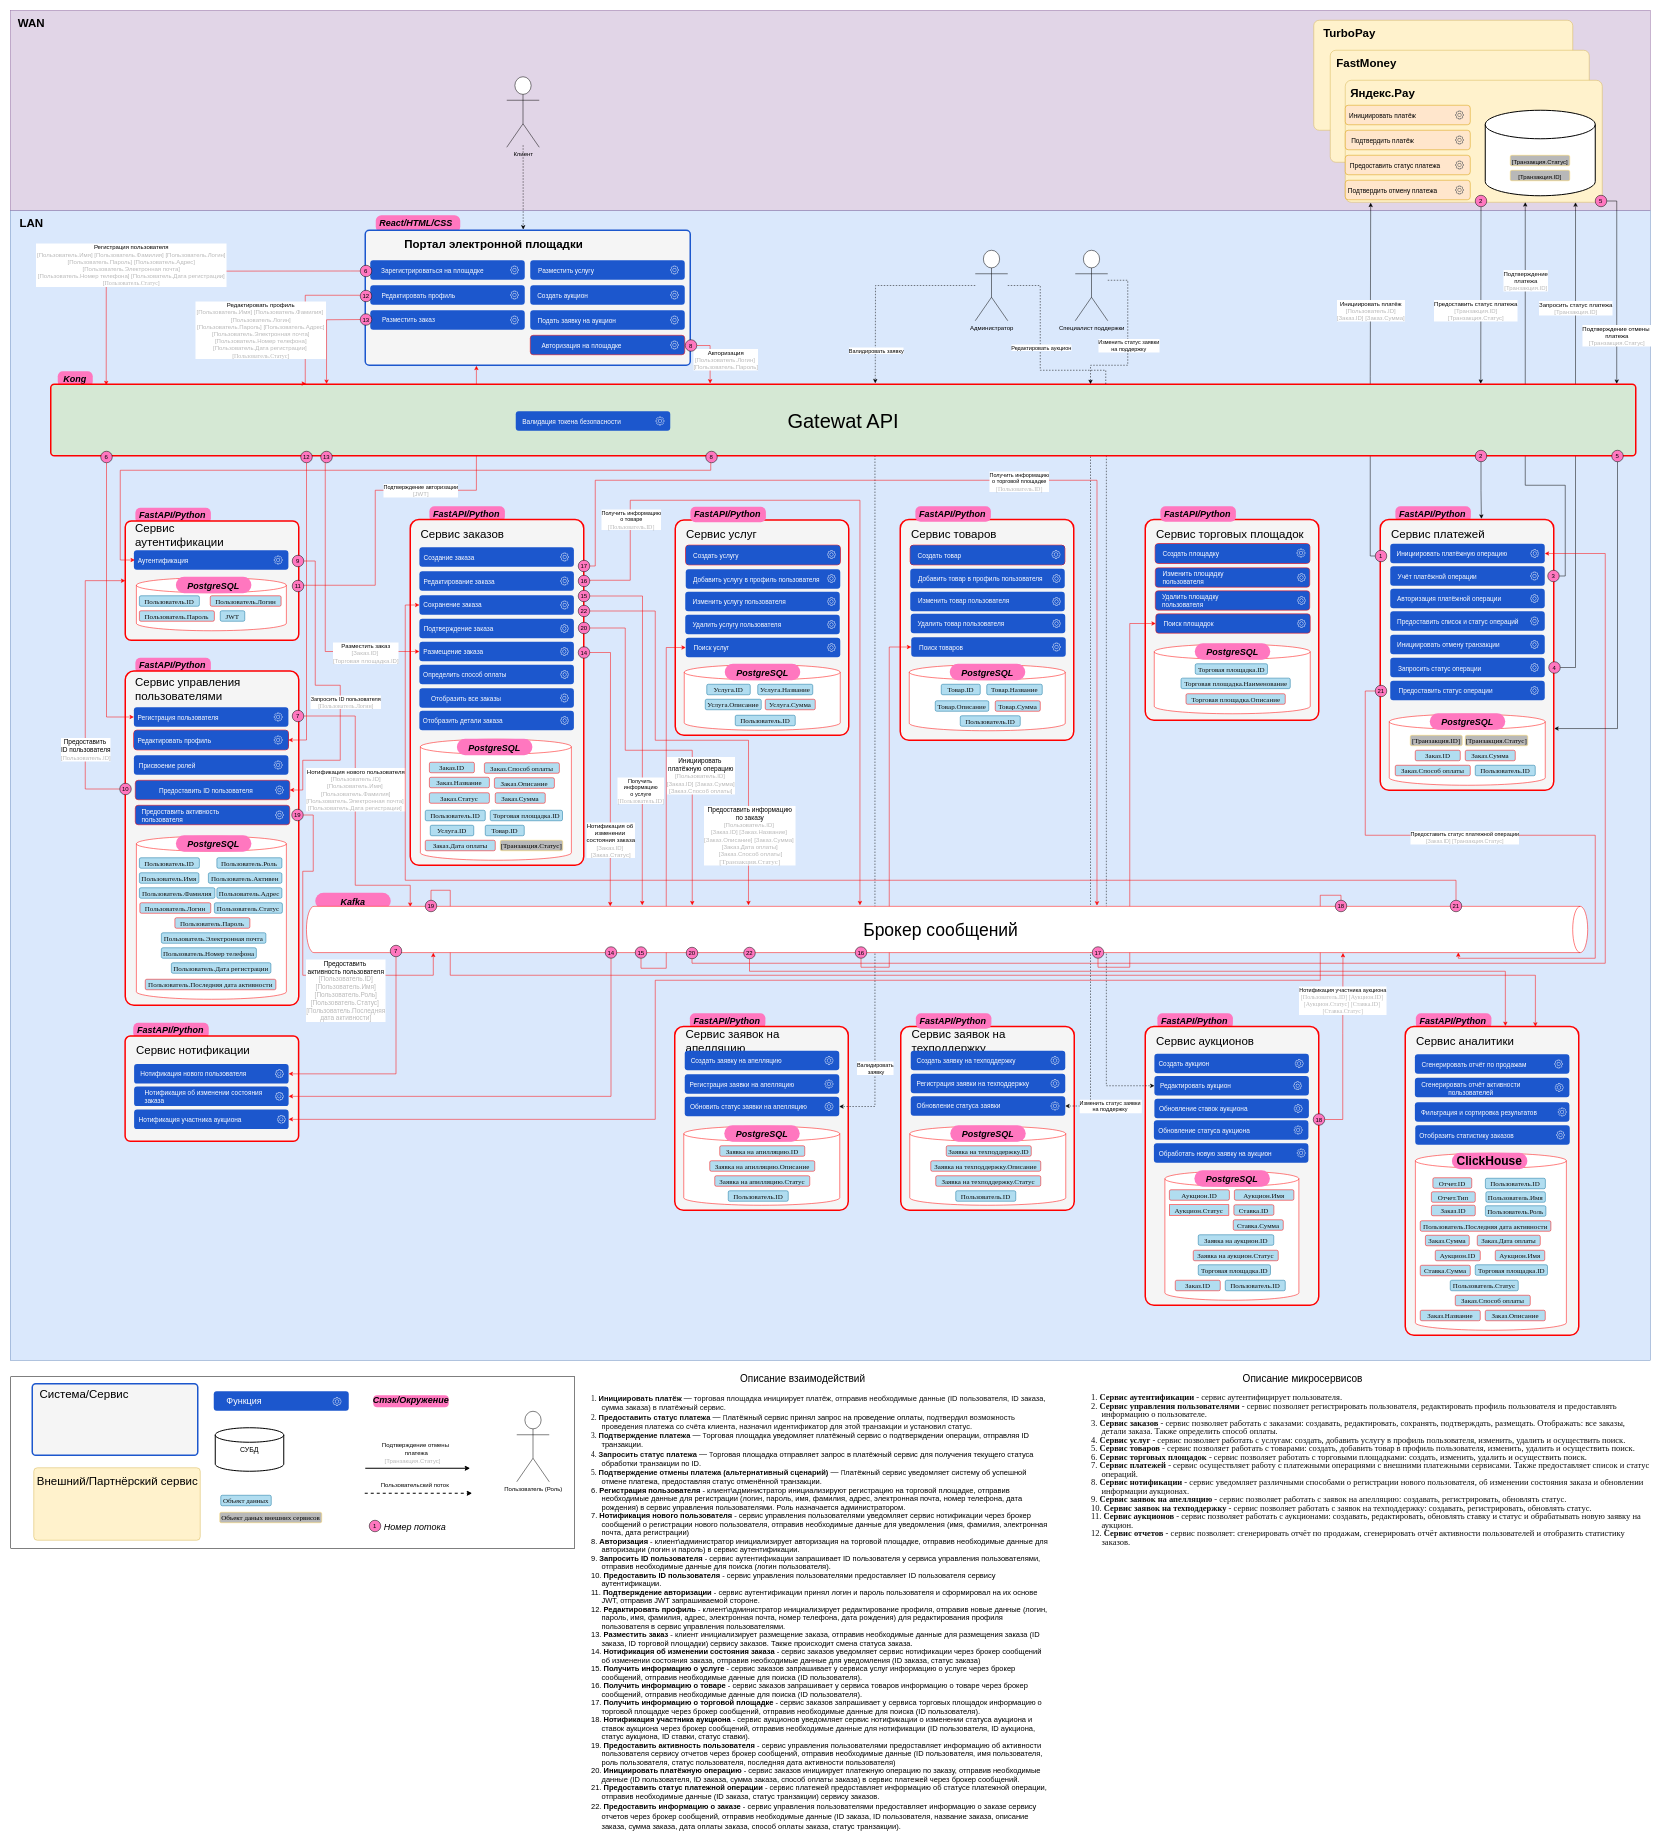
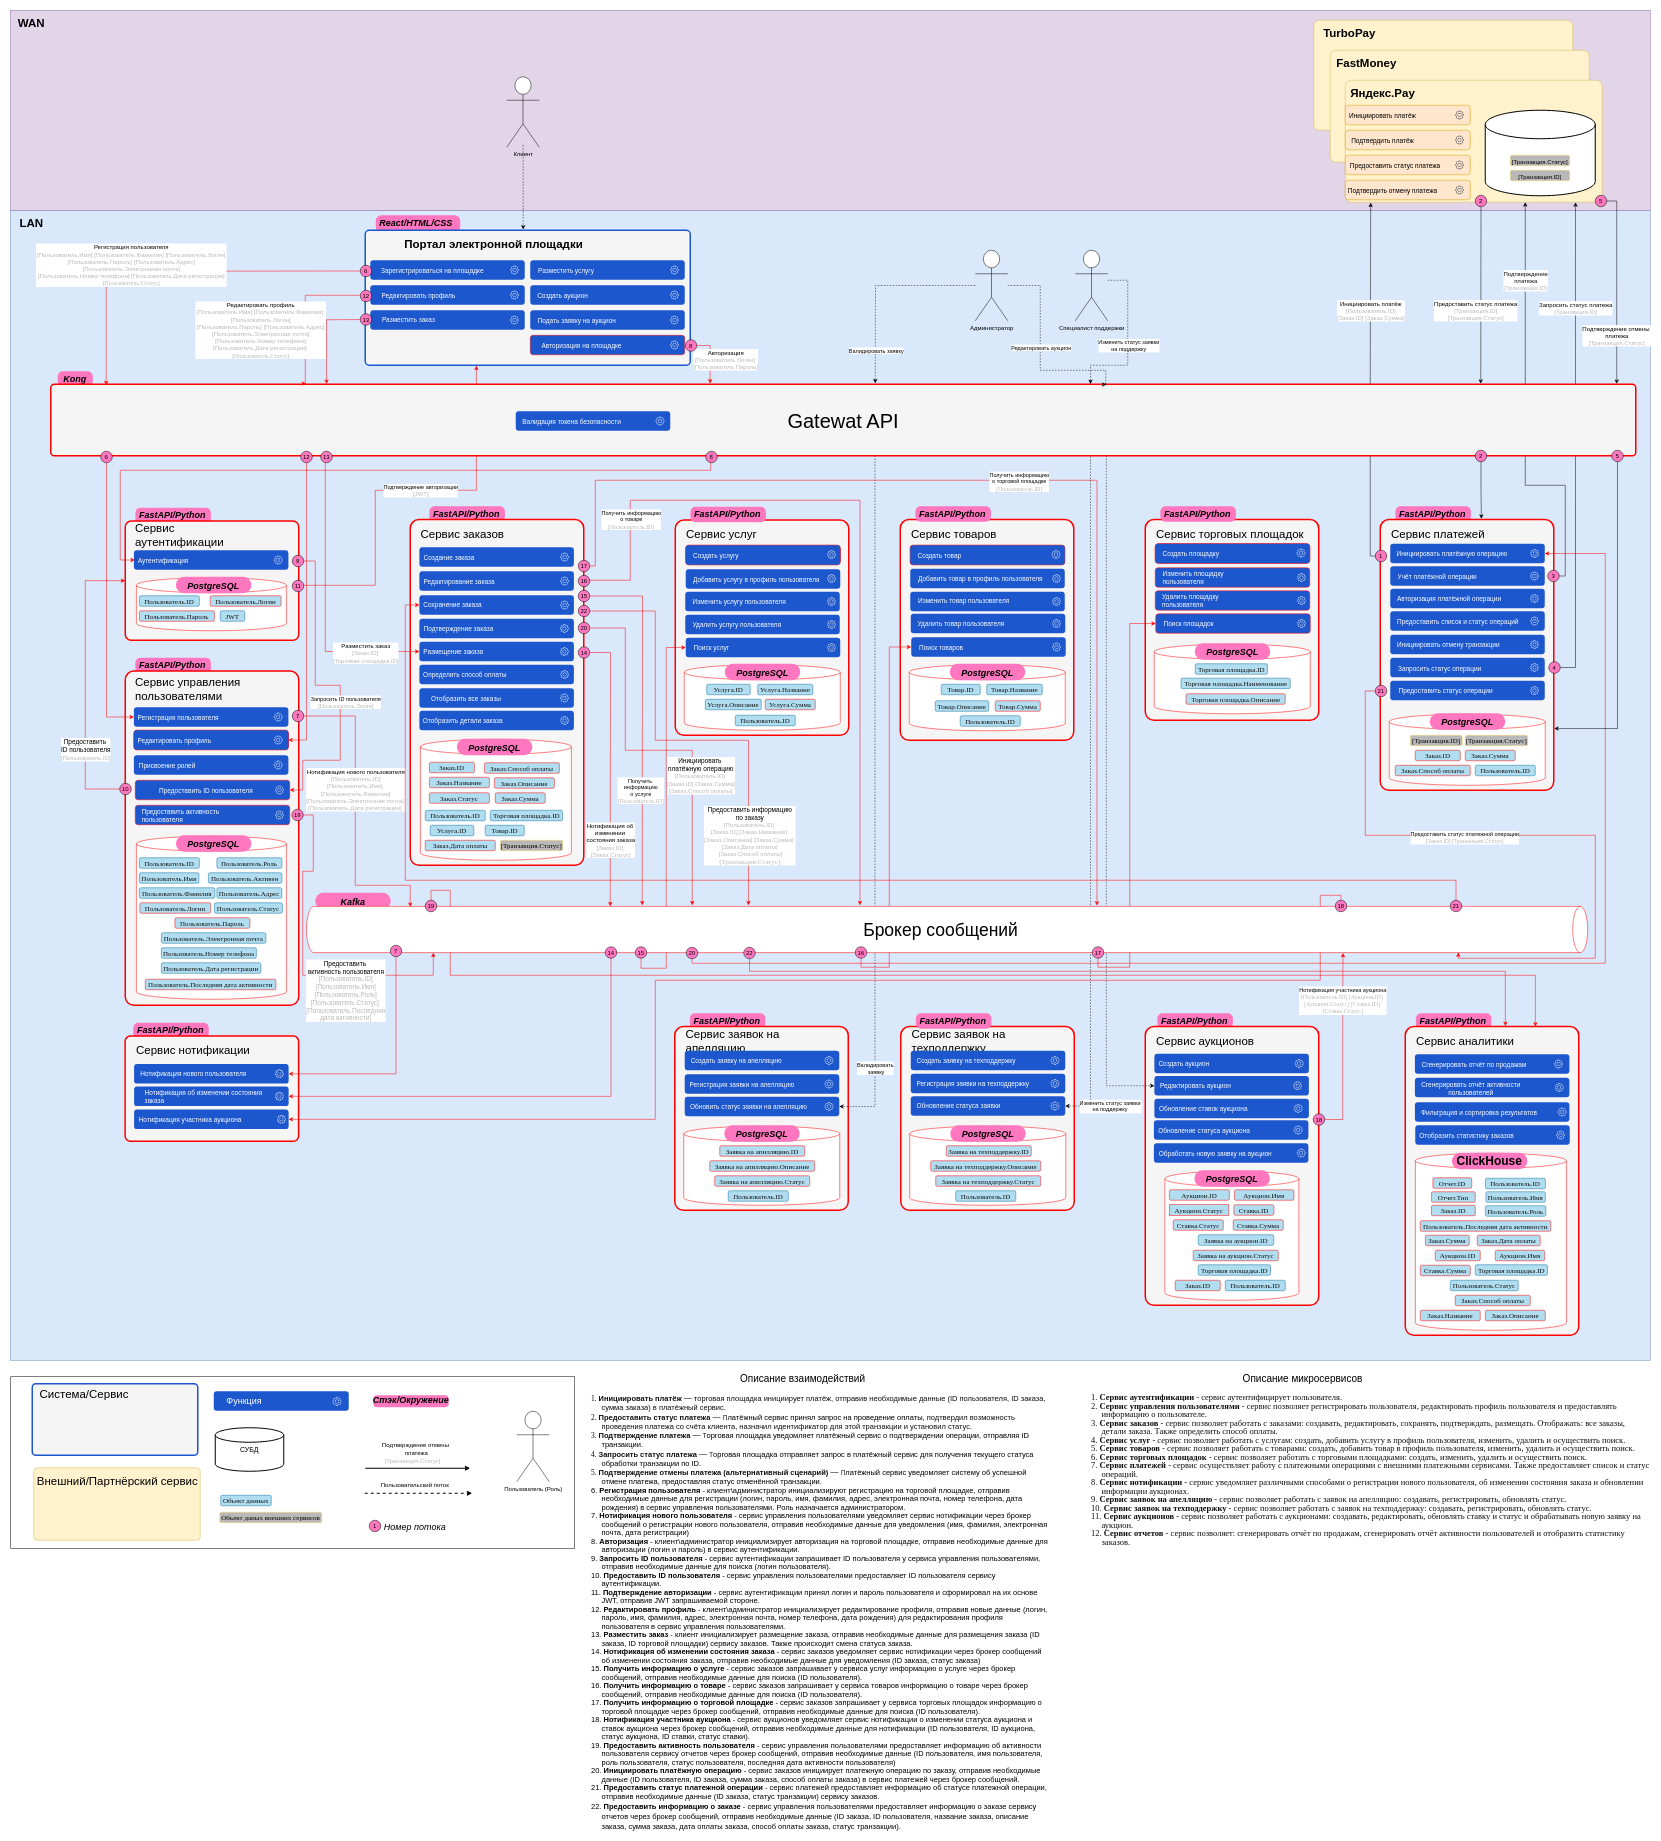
(1106, 384) -> (1106, 384)
(843, 420) -> (843, 420)
(221, 968) -> (211, 968)
none -> (1198, 1225)
